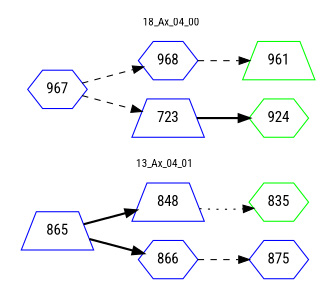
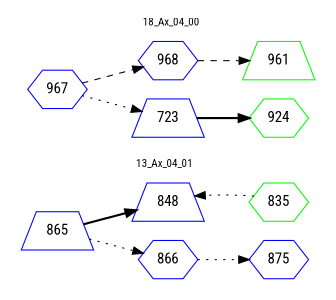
(107, 102) -> (107, 102)
(221, 209) -> (230, 195)
(111, 245) -> (111, 245)
(218, 260) -> (218, 260)
